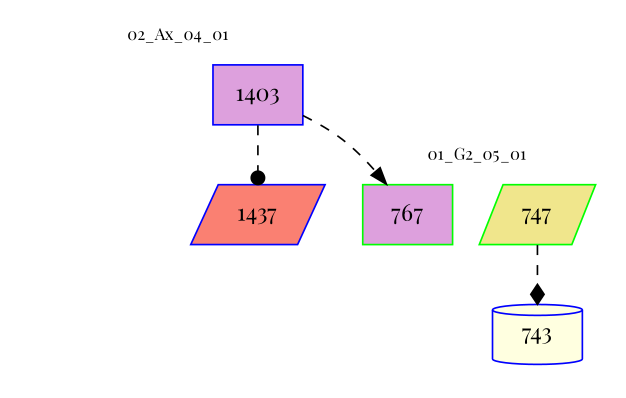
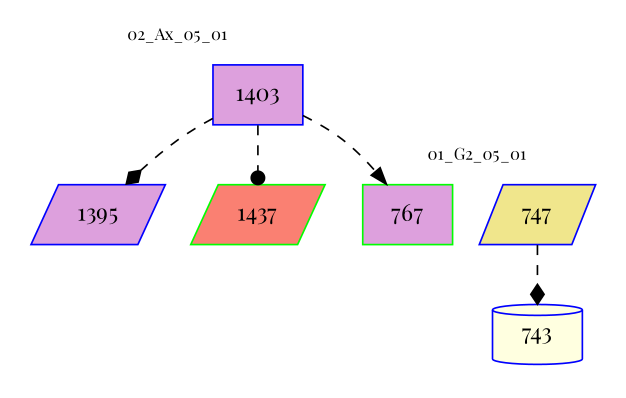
(178, 36) -> (178, 36)
none -> (98, 215)
(258, 215) -> (258, 215)
(537, 215) -> (537, 215)
